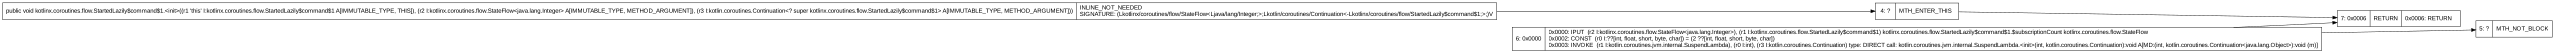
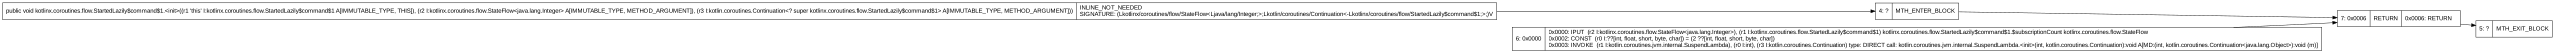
(1925, 11) -> (1925, 11)
(2522, 29) -> (2523, 29)
(2397, 31) -> (2466, 25)
